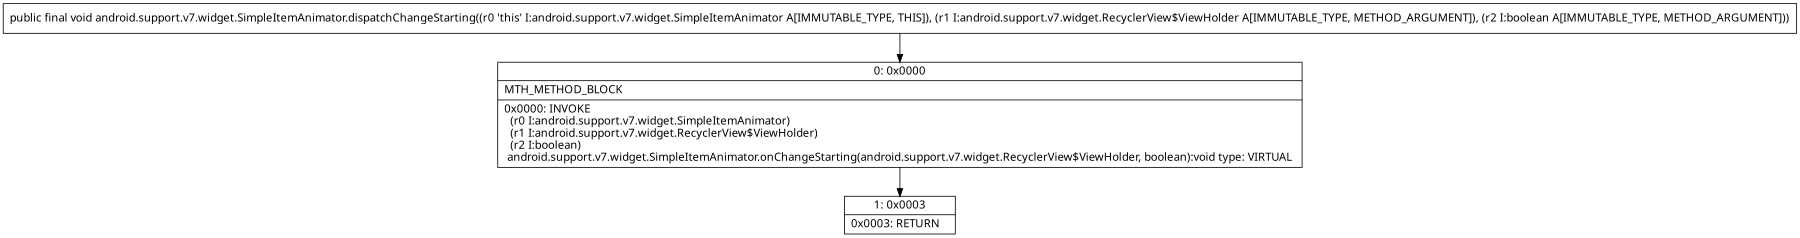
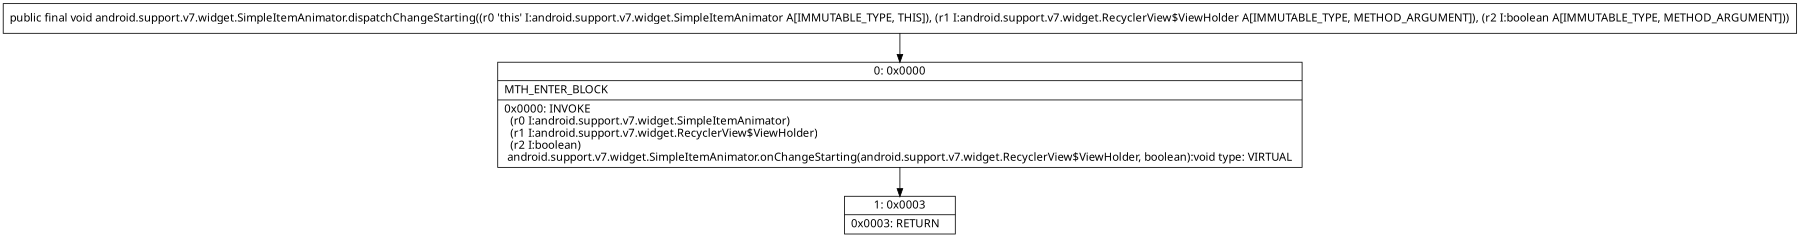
(564, 90) -> (556, 90)
